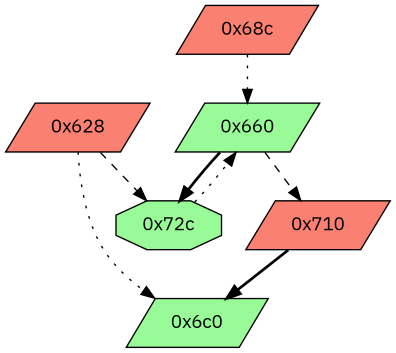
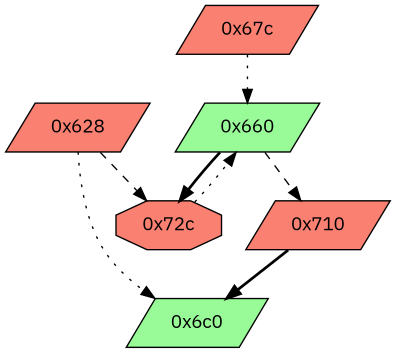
(247, 30) -> (247, 30)
(169, 225) -> (169, 225)
